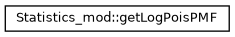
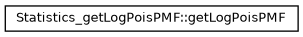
(117, 19) -> (152, 19)
